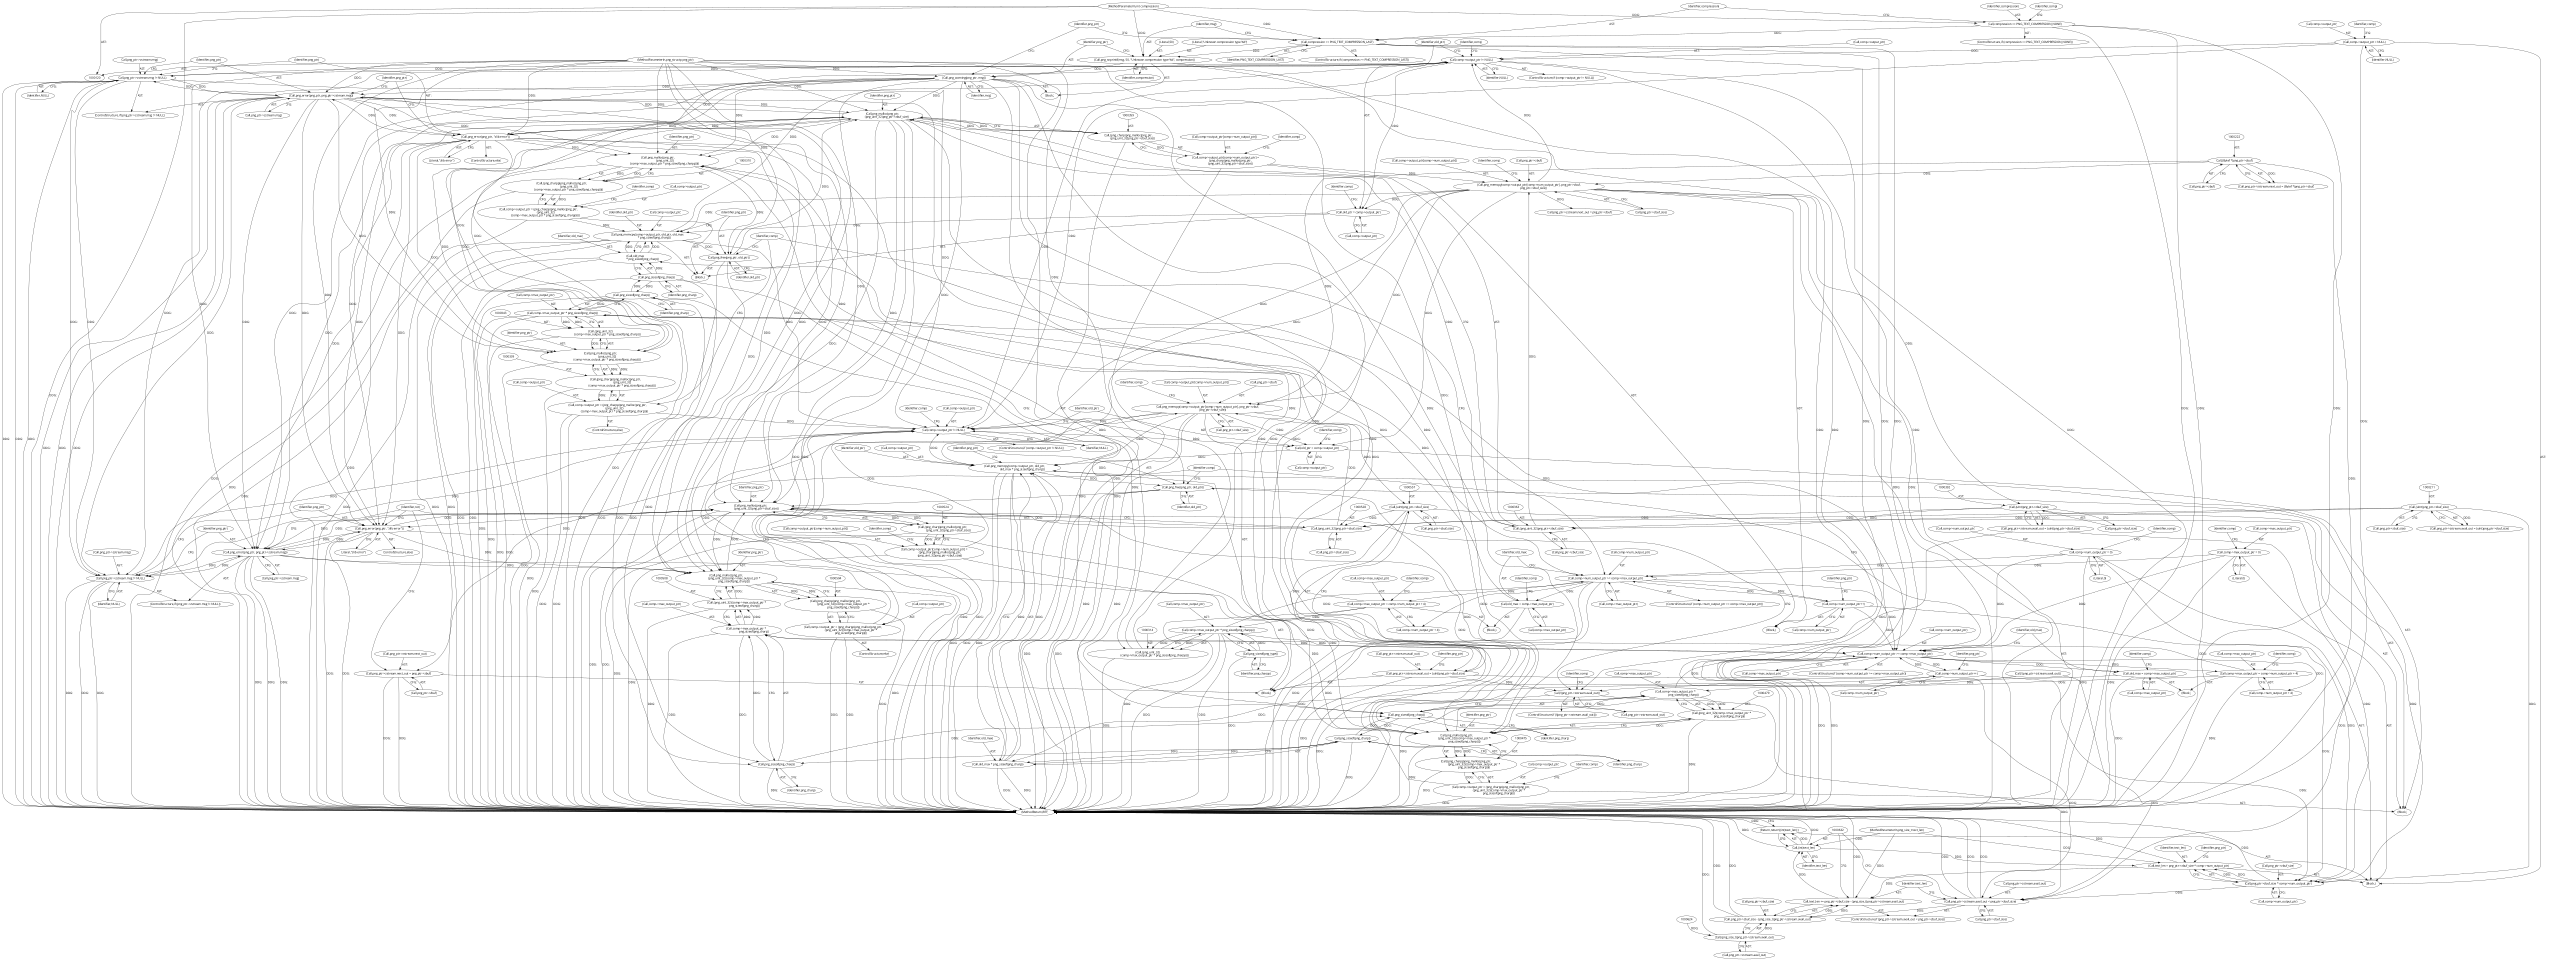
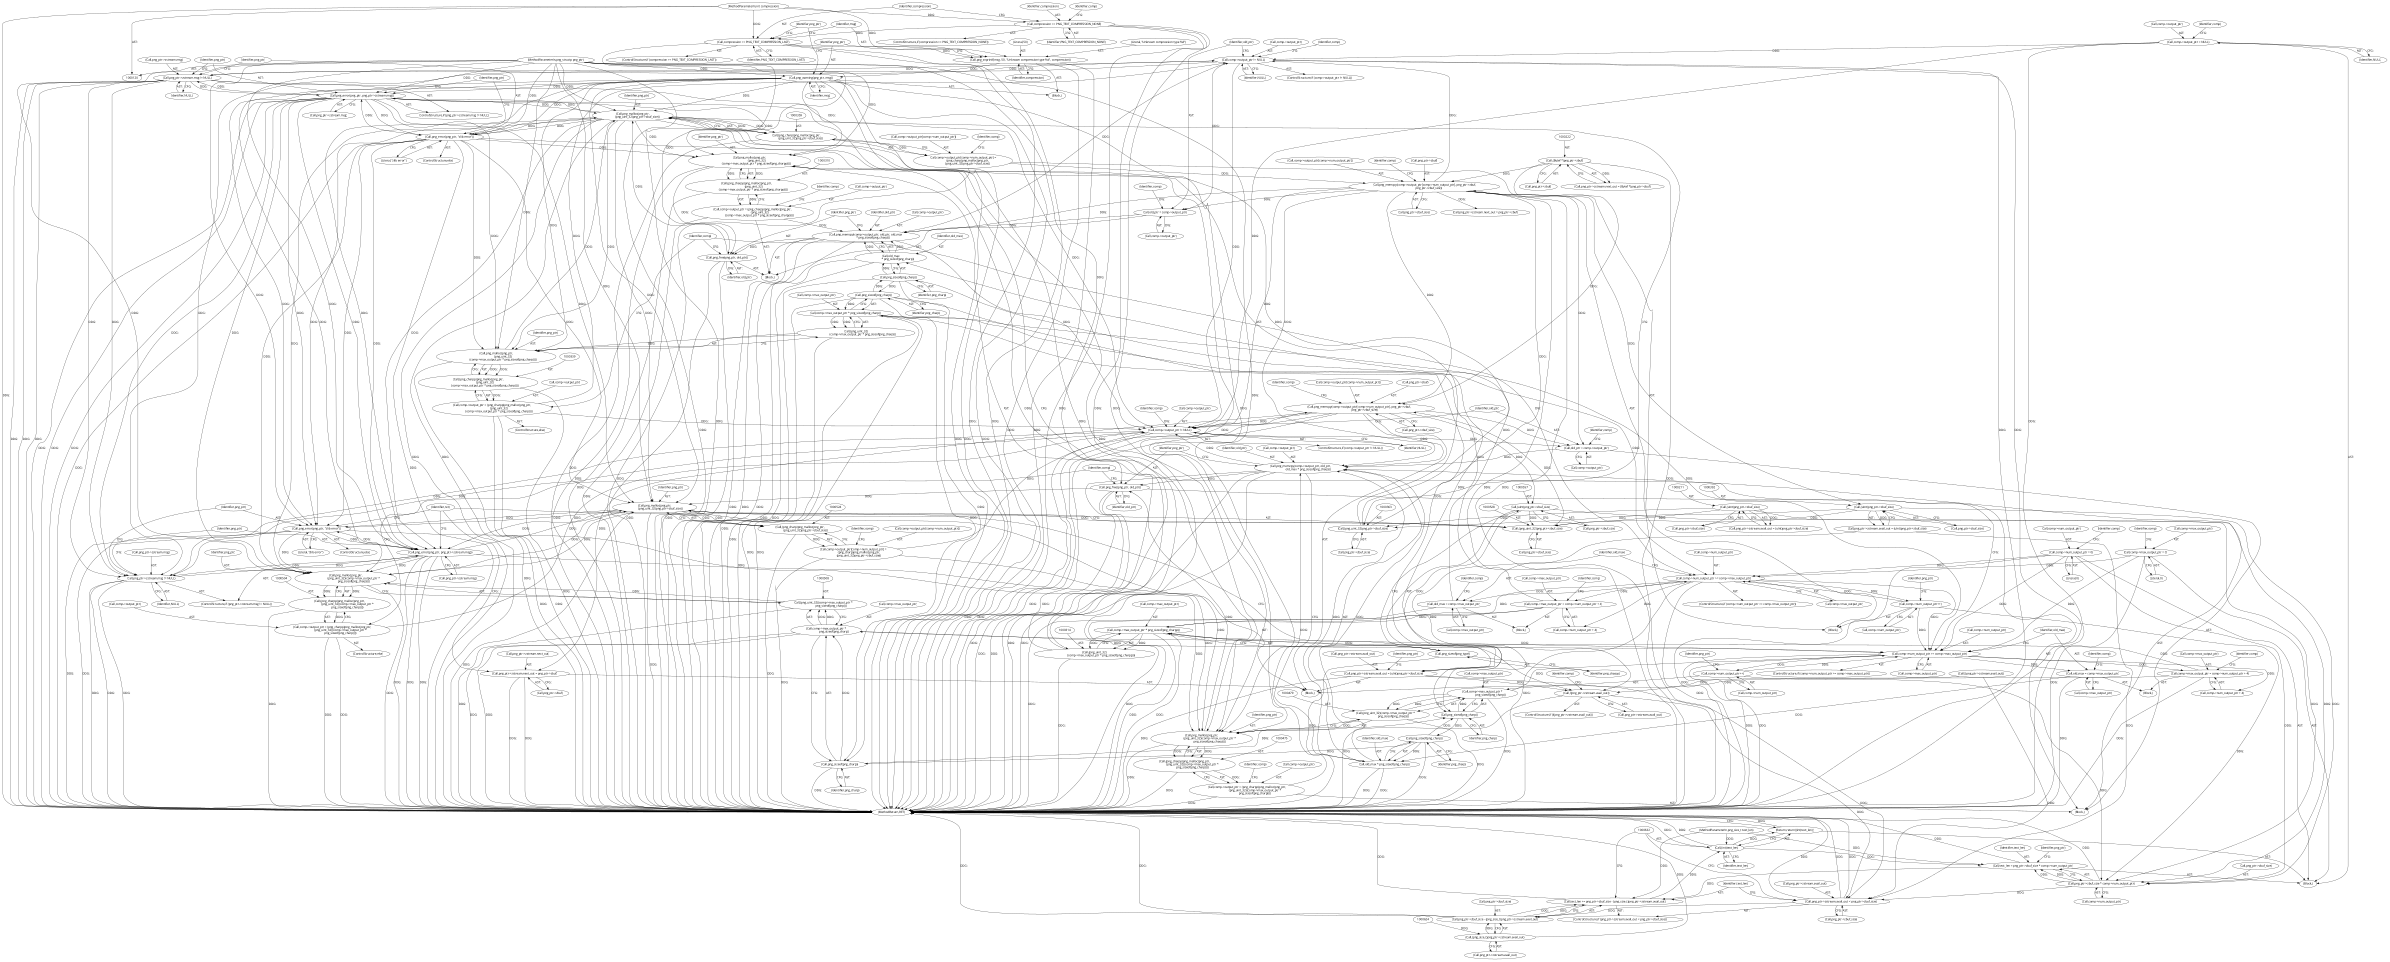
none -> (1076, 42)
(501, 313) -> none
